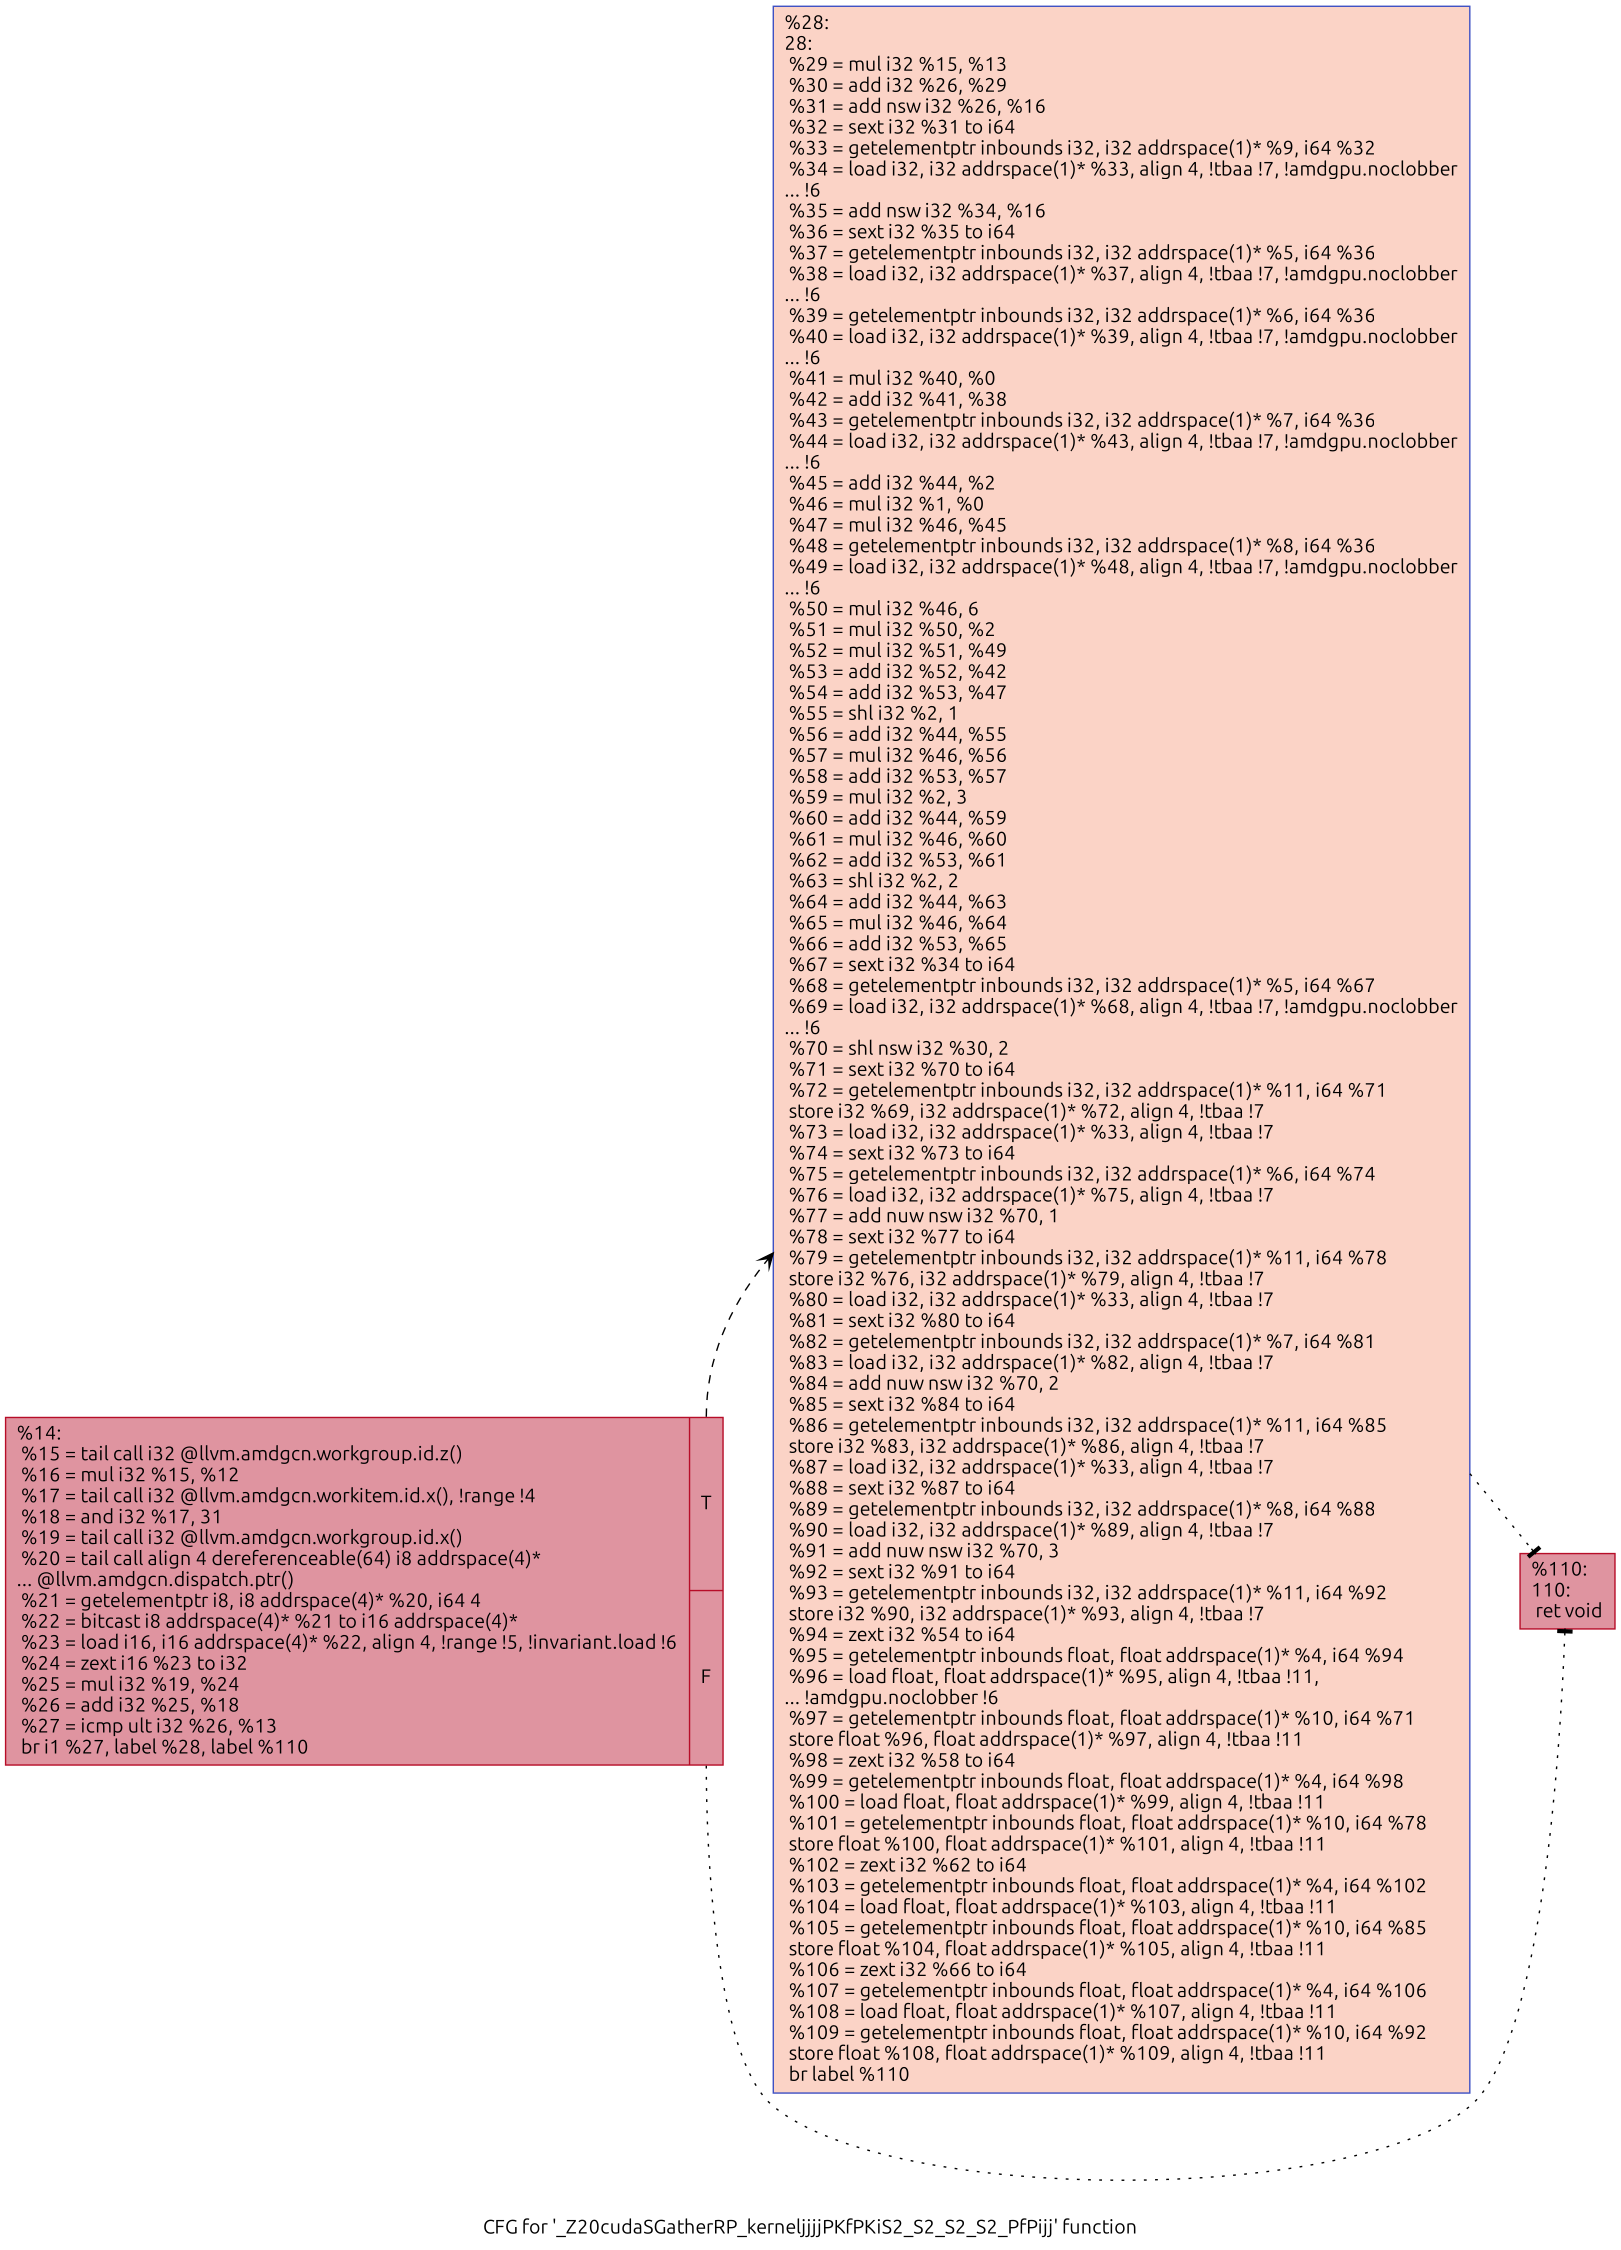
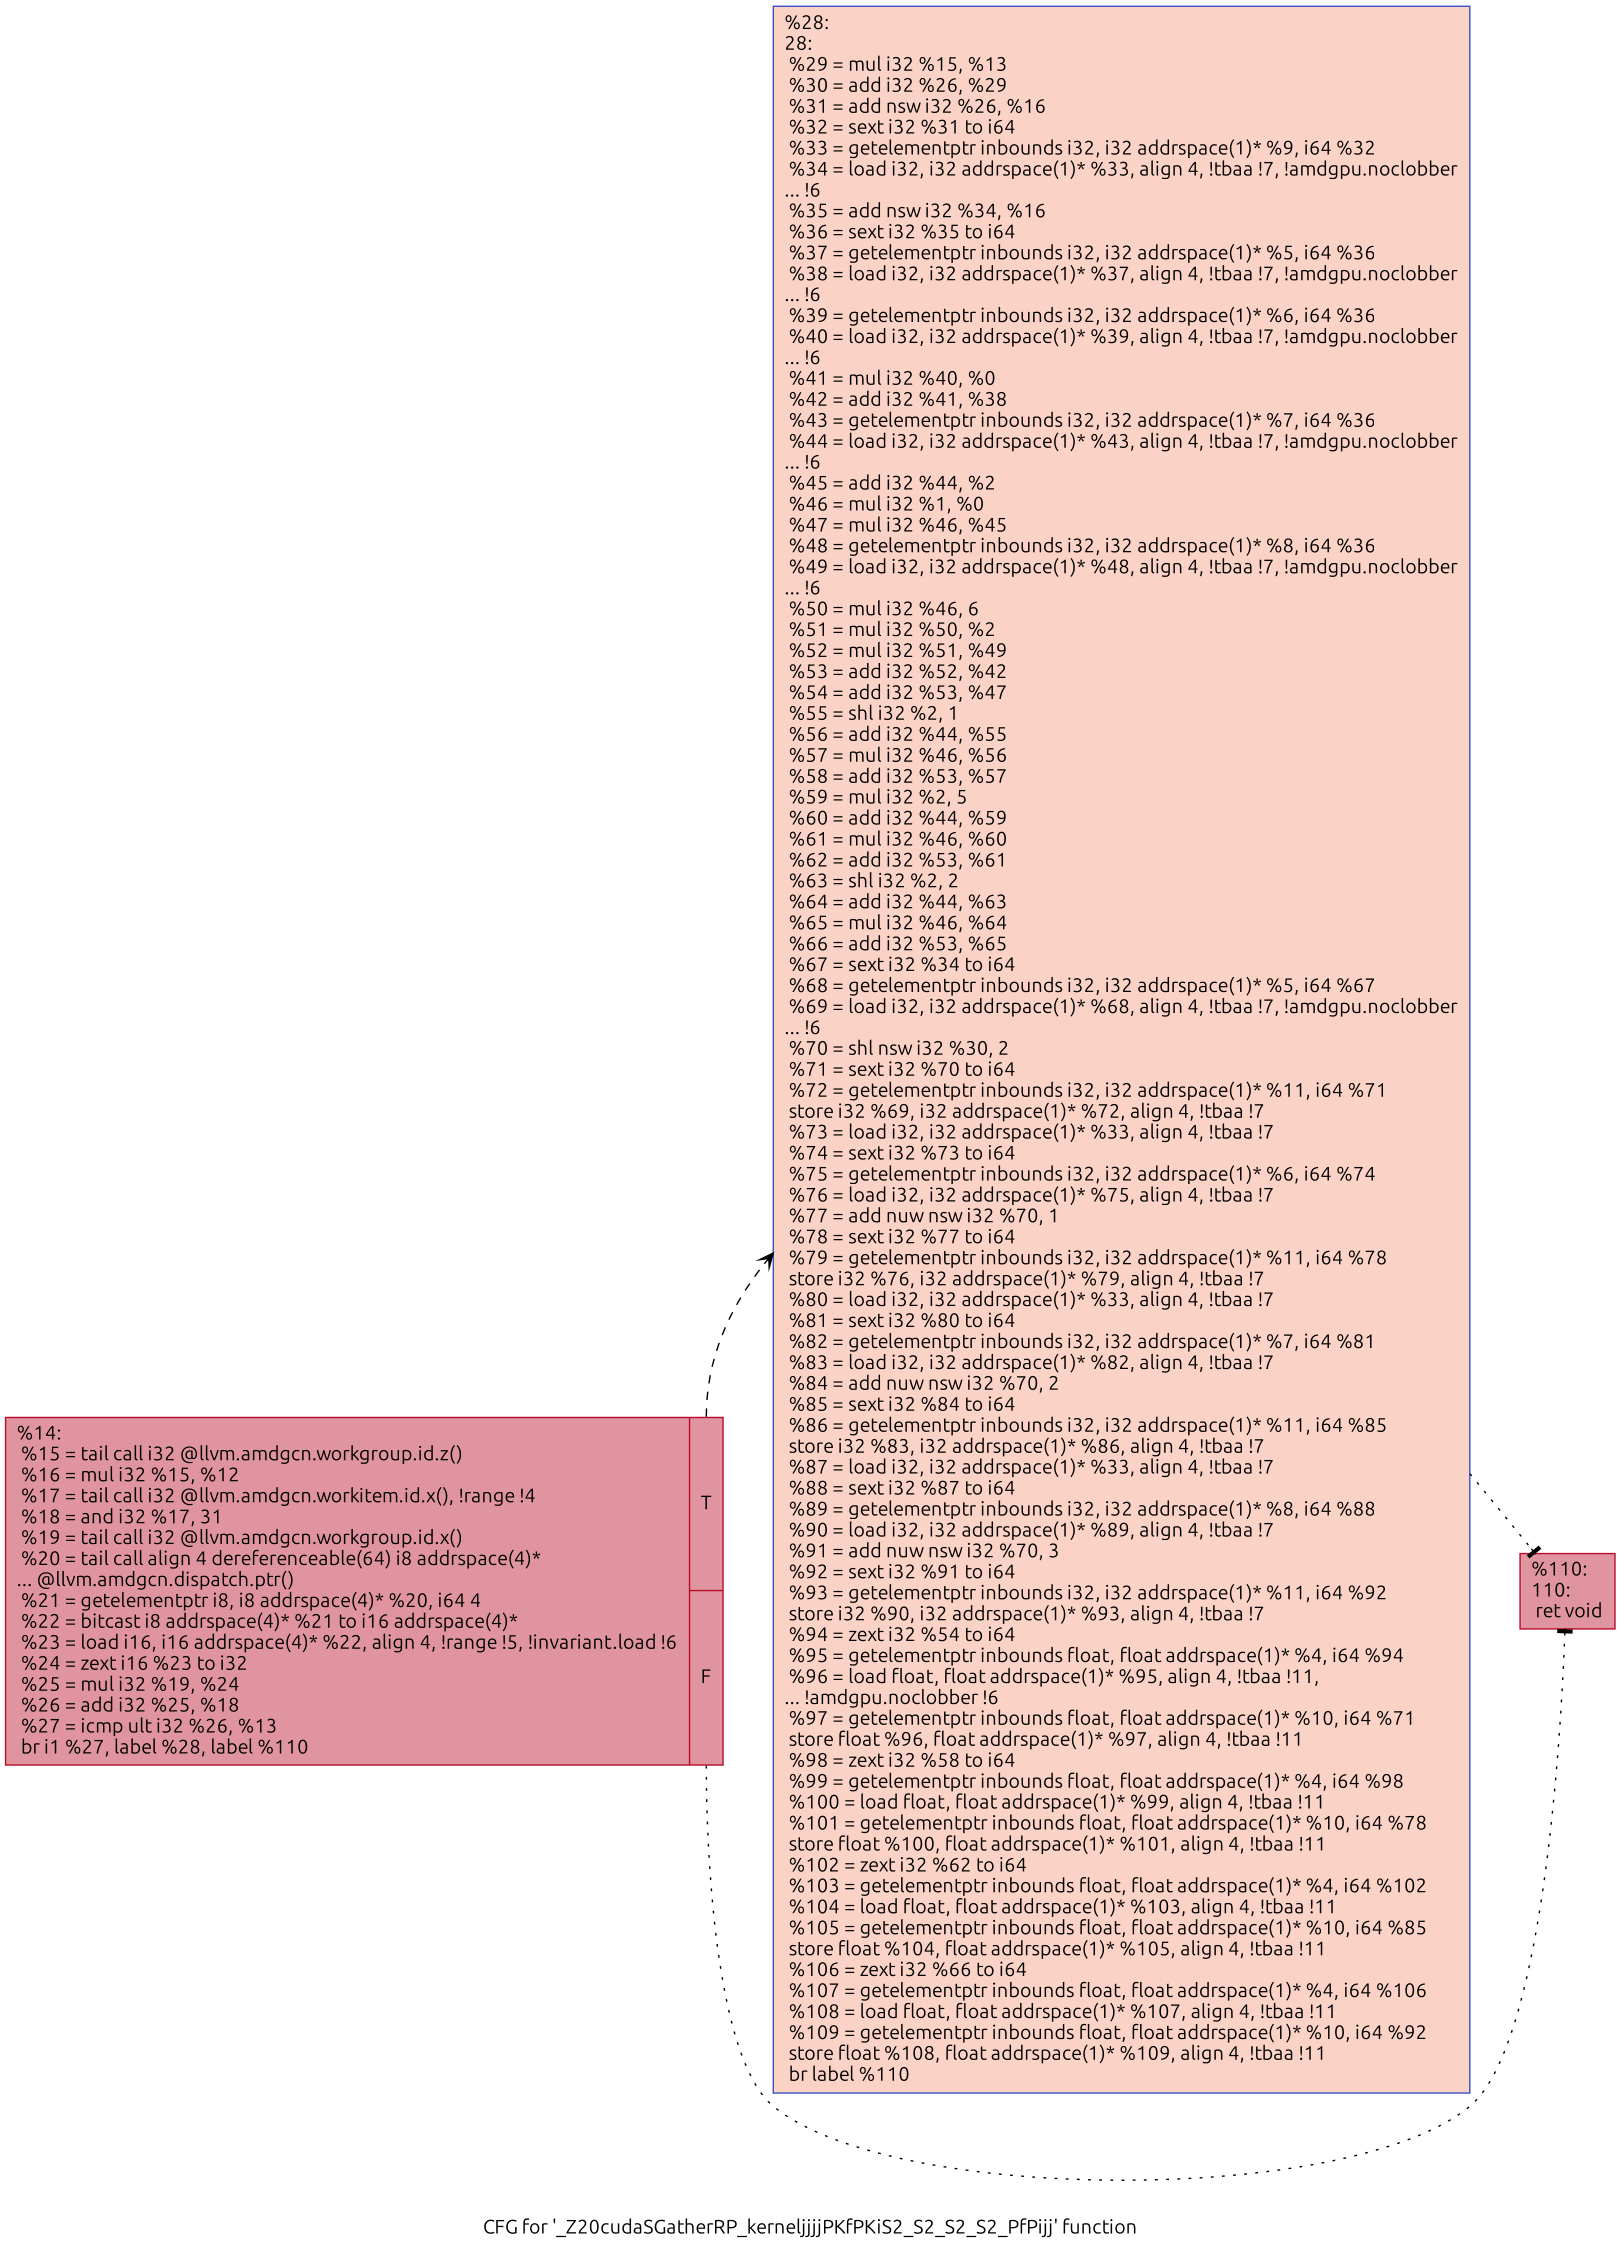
(877, 798) -> (877, 798)
